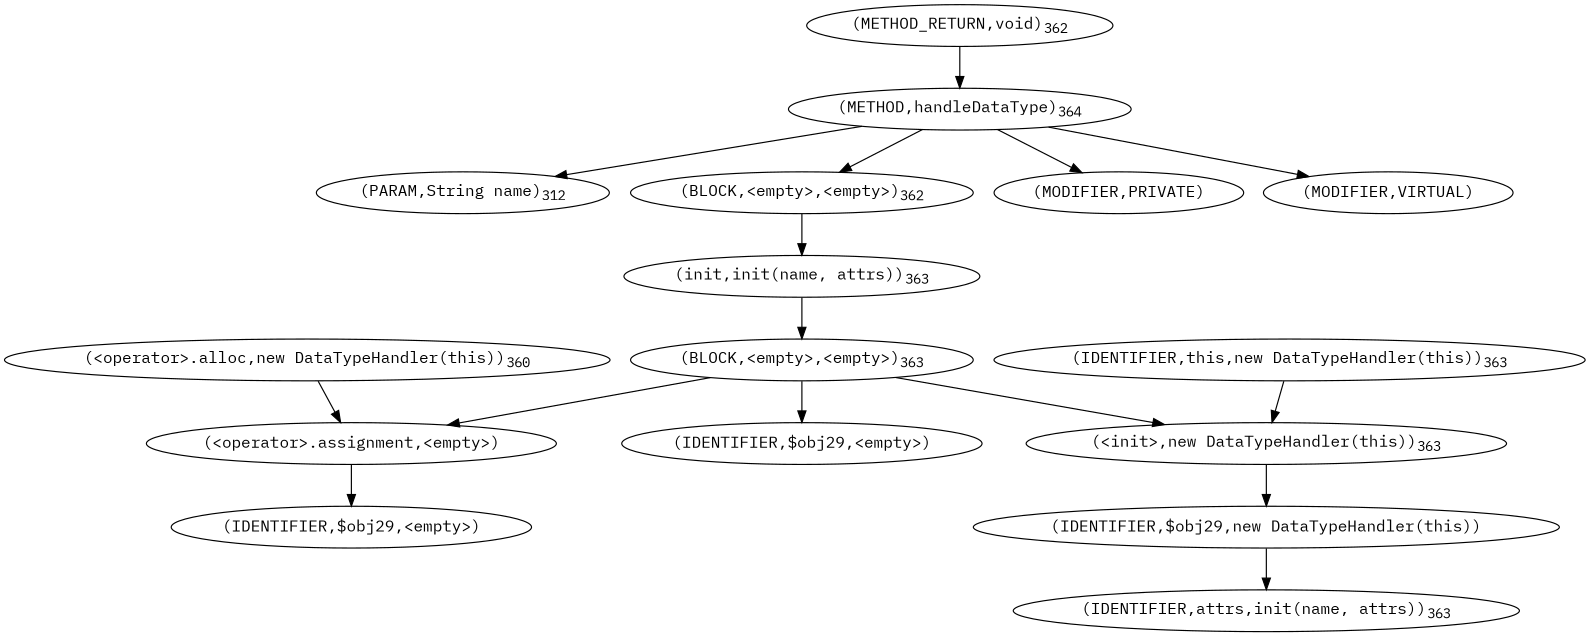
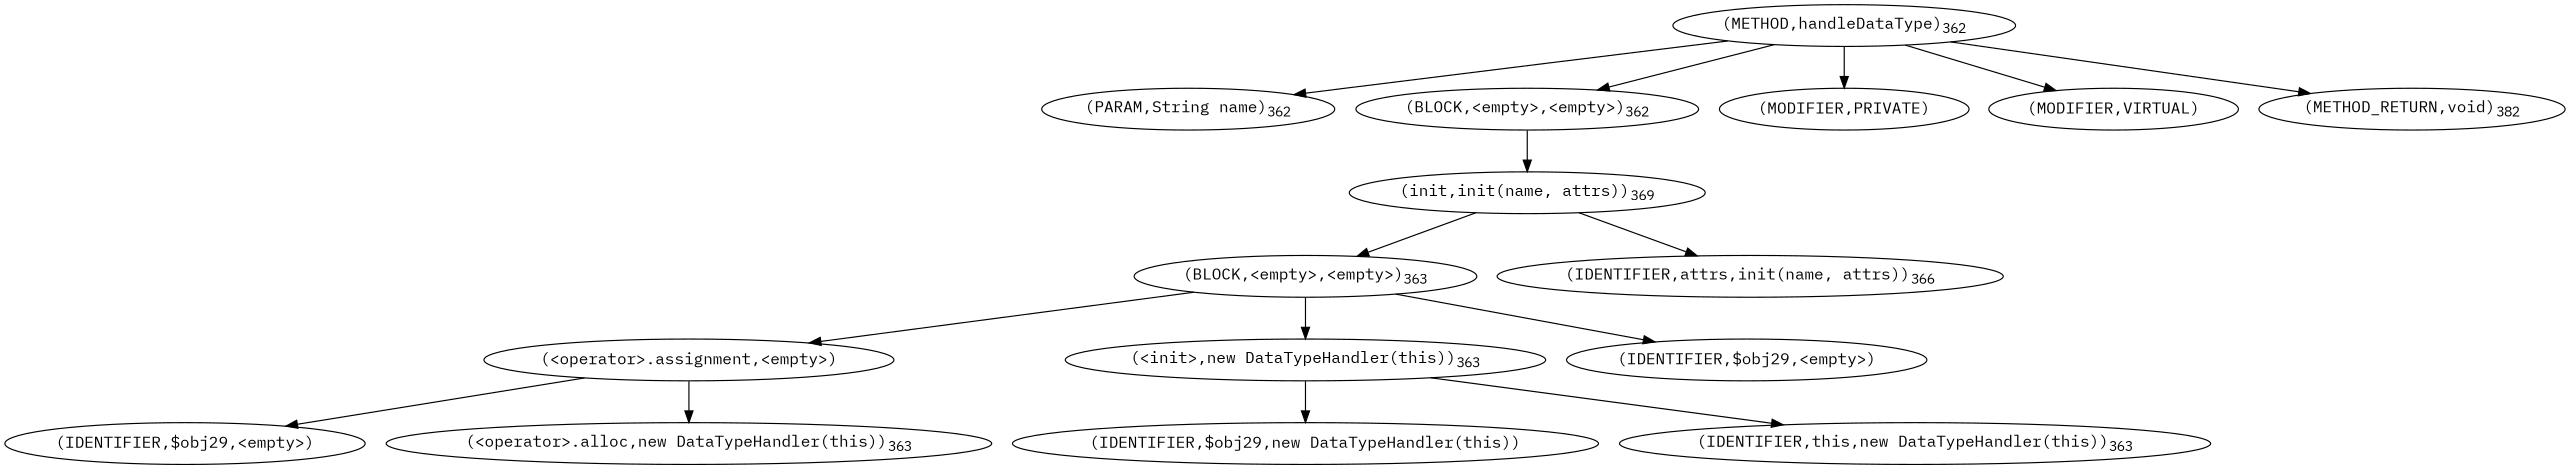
(1056, 24) -> (2508, 107)
(960, 62) -> (2125, 67)
(1070, 107) -> (1955, 24)
(554, 191) -> (1279, 107)
(917, 275) -> (1643, 191)
(519, 358) -> (900, 442)
(1280, 396) -> (1601, 401)
(327, 397) -> (689, 396)
(1266, 563) -> (1632, 232)
(1439, 609) -> (1923, 275)
